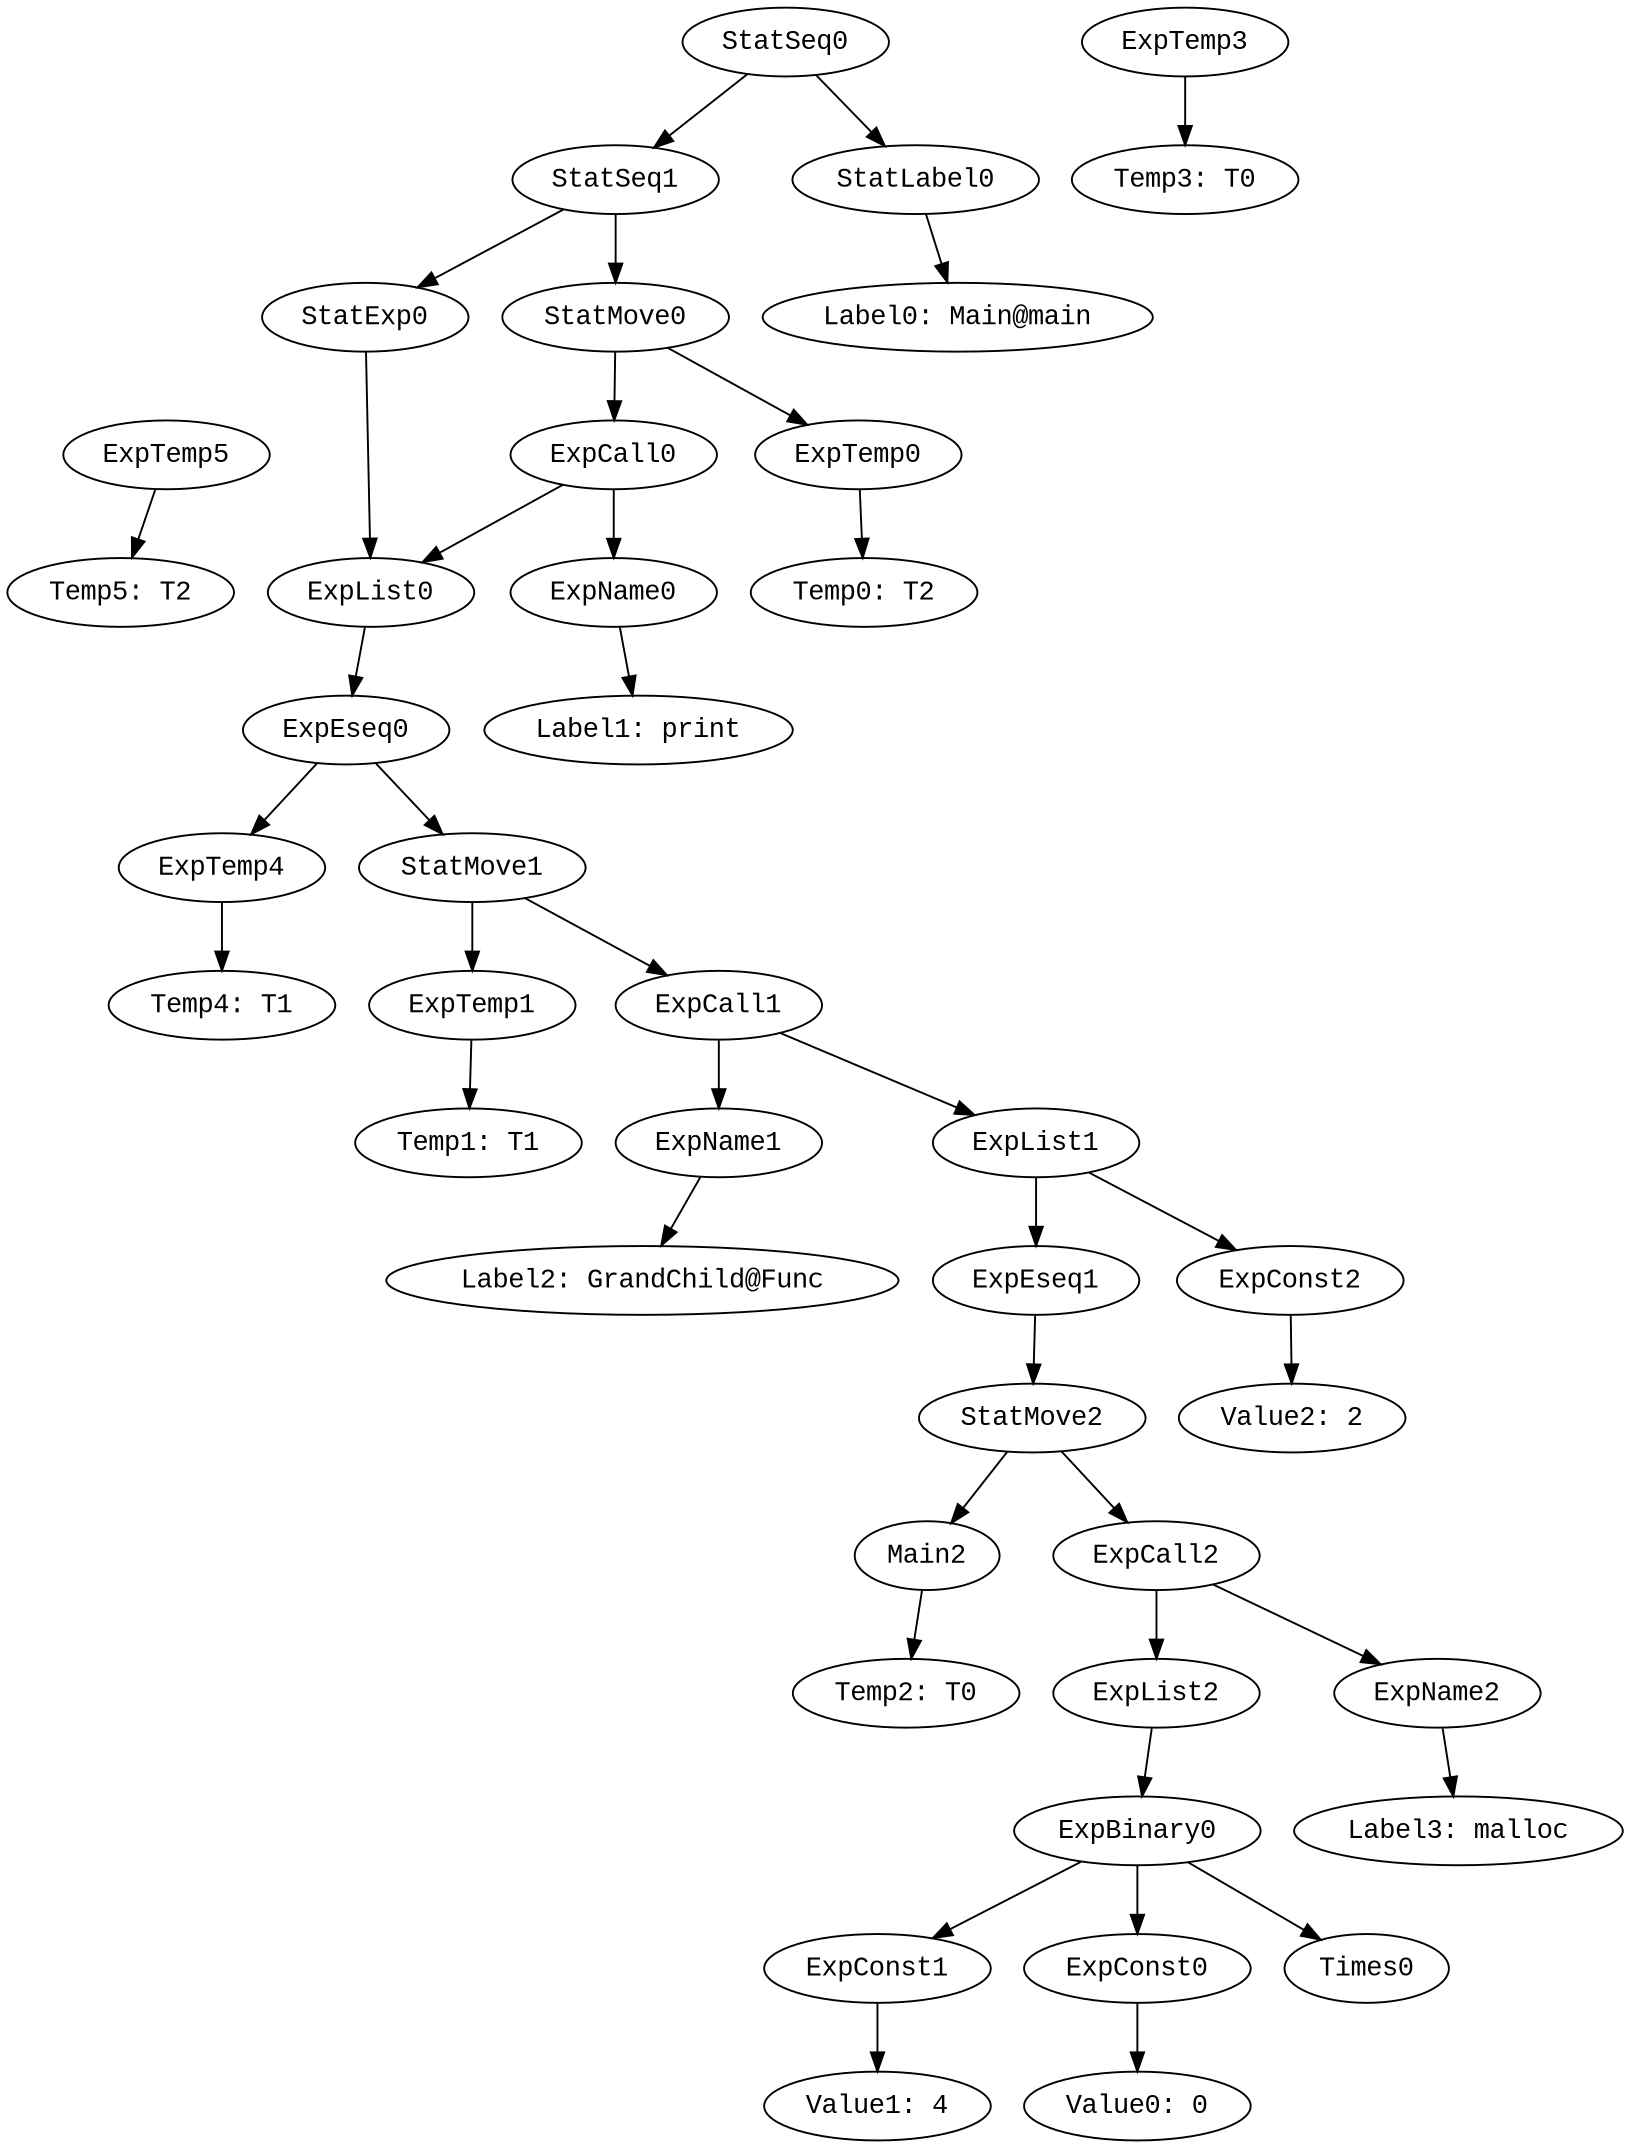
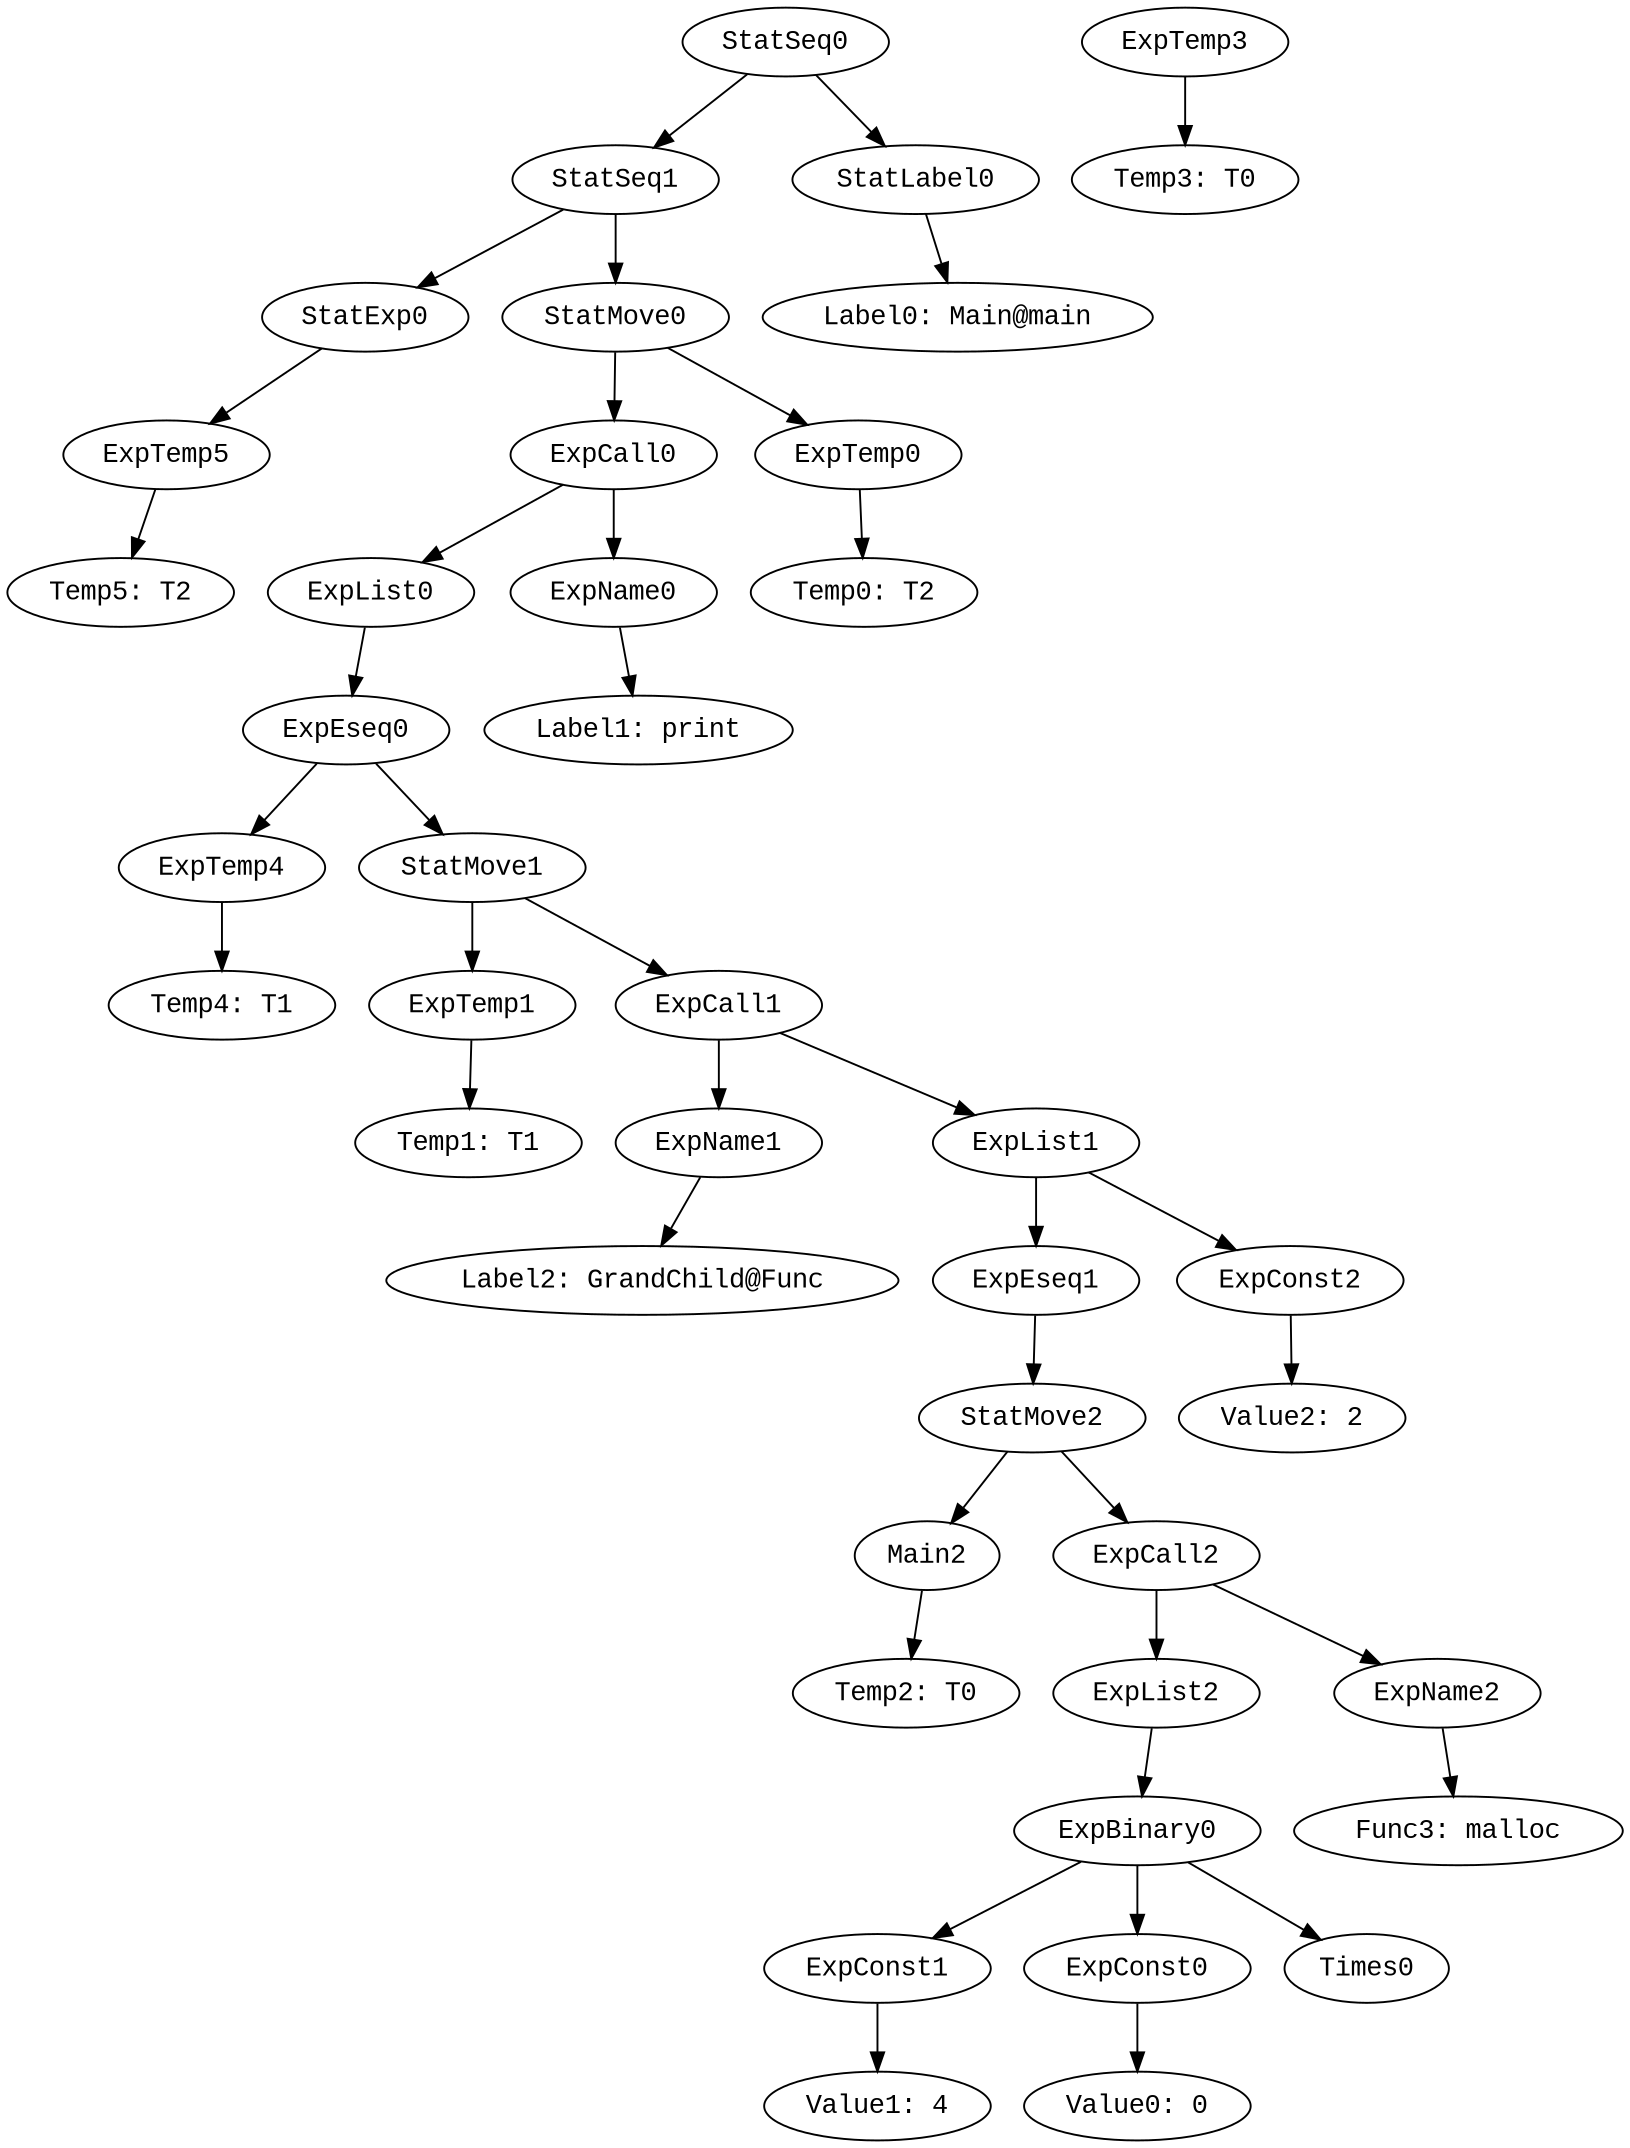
(368, 445) -> (274, 381)
(1458, 1831) -> (1458, 1831)
